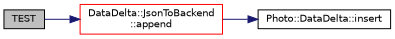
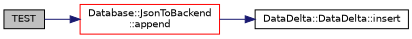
(151, 19) -> (150, 19)
(324, 19) -> (332, 19)
